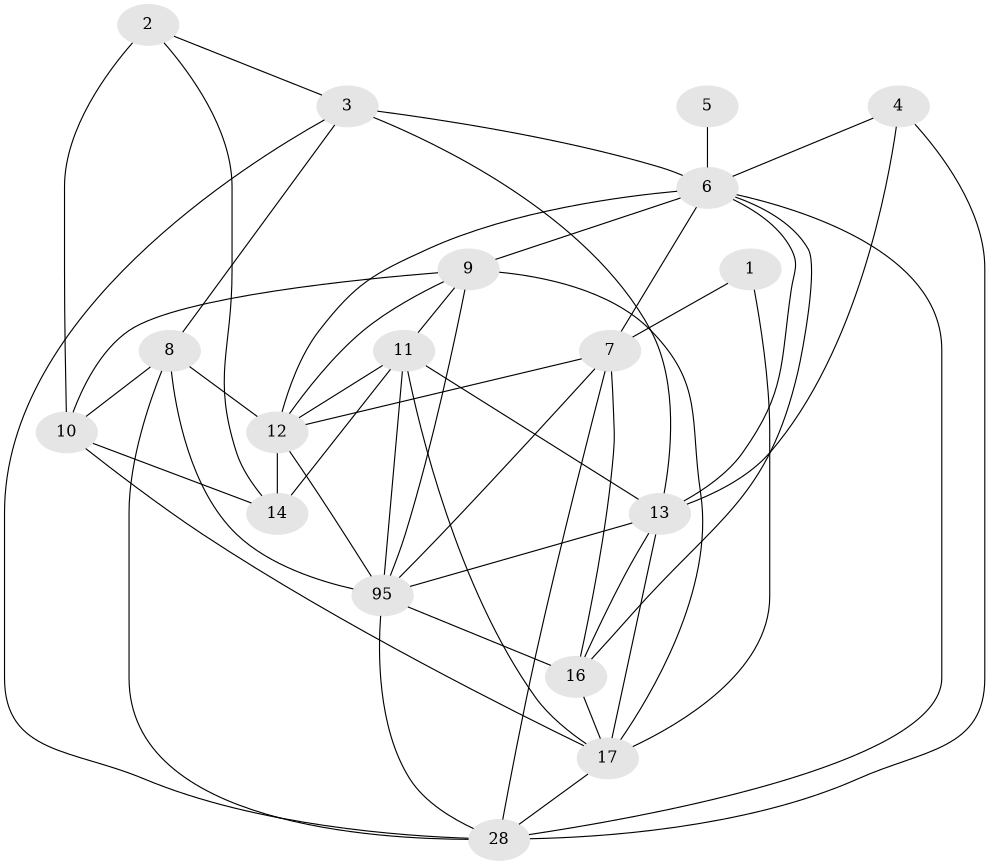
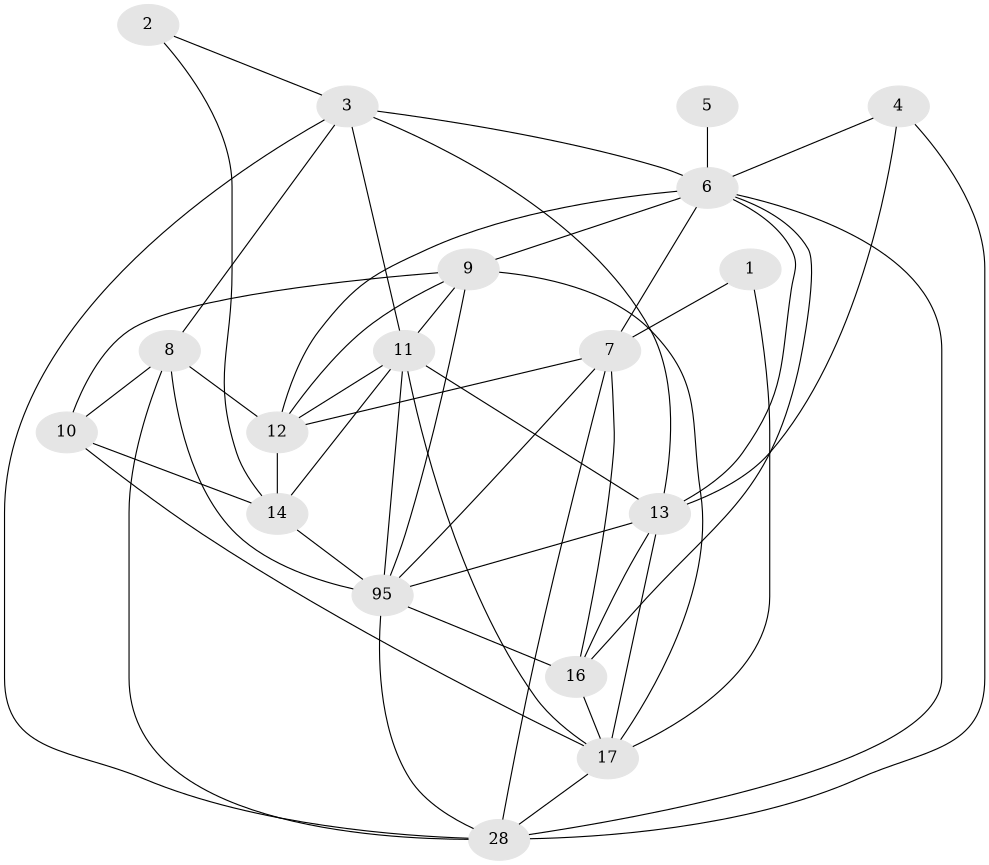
(65, 218) -> none
none -> (376, 229)
(331, 513) -> (330, 555)
